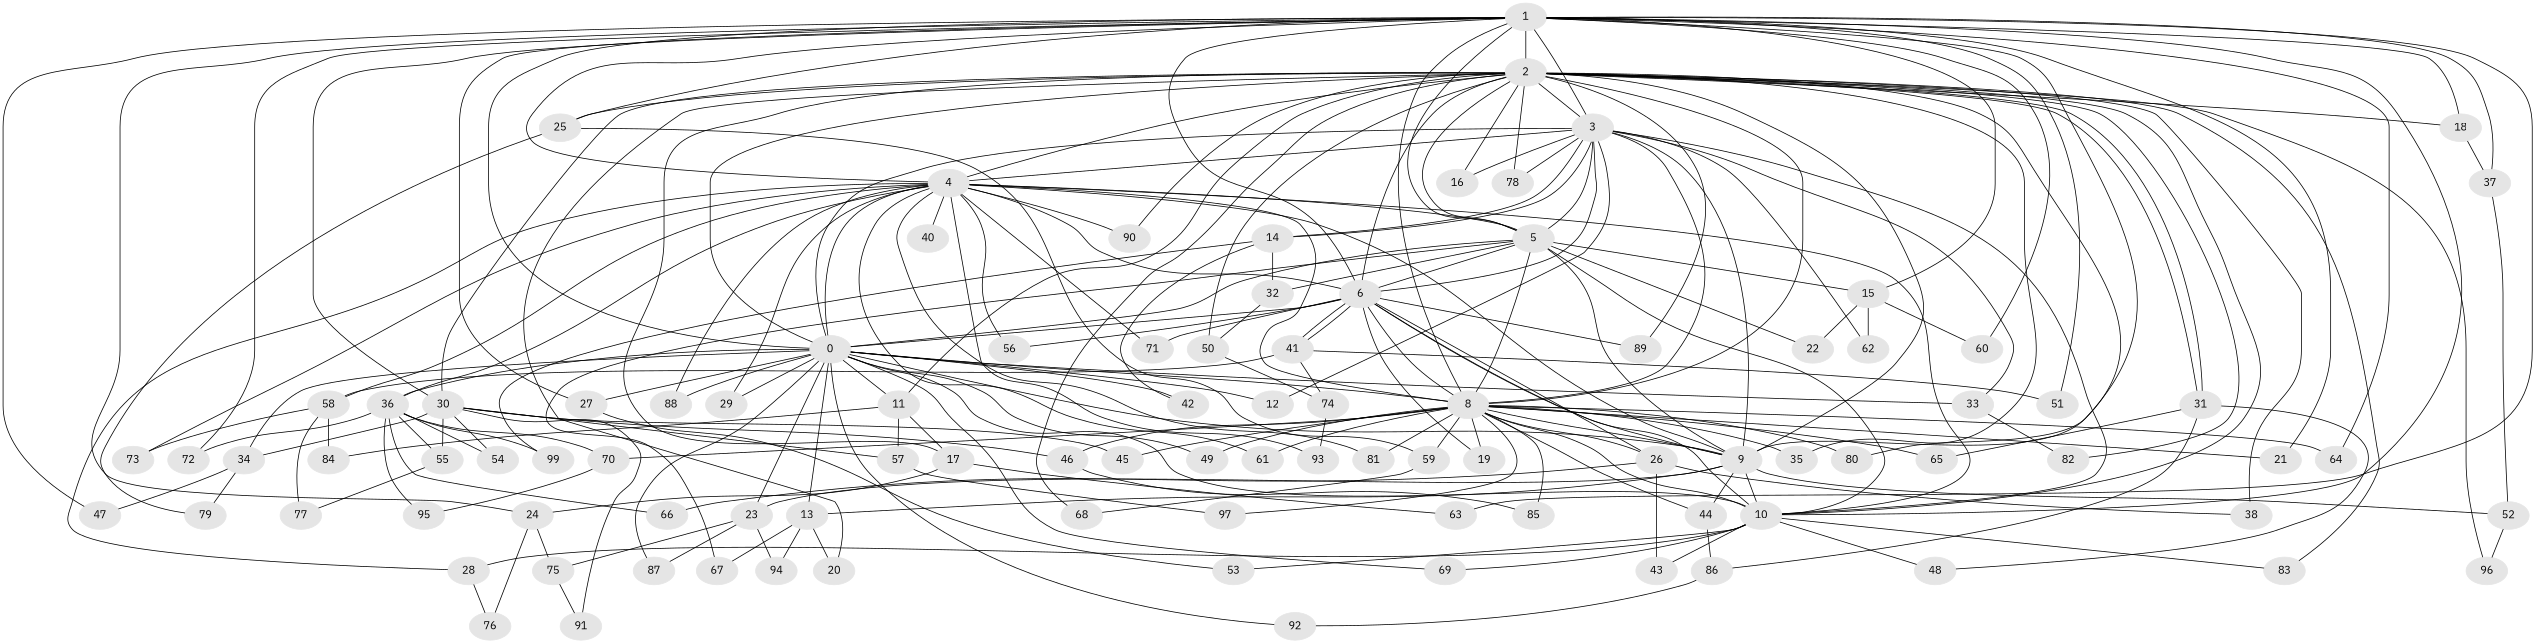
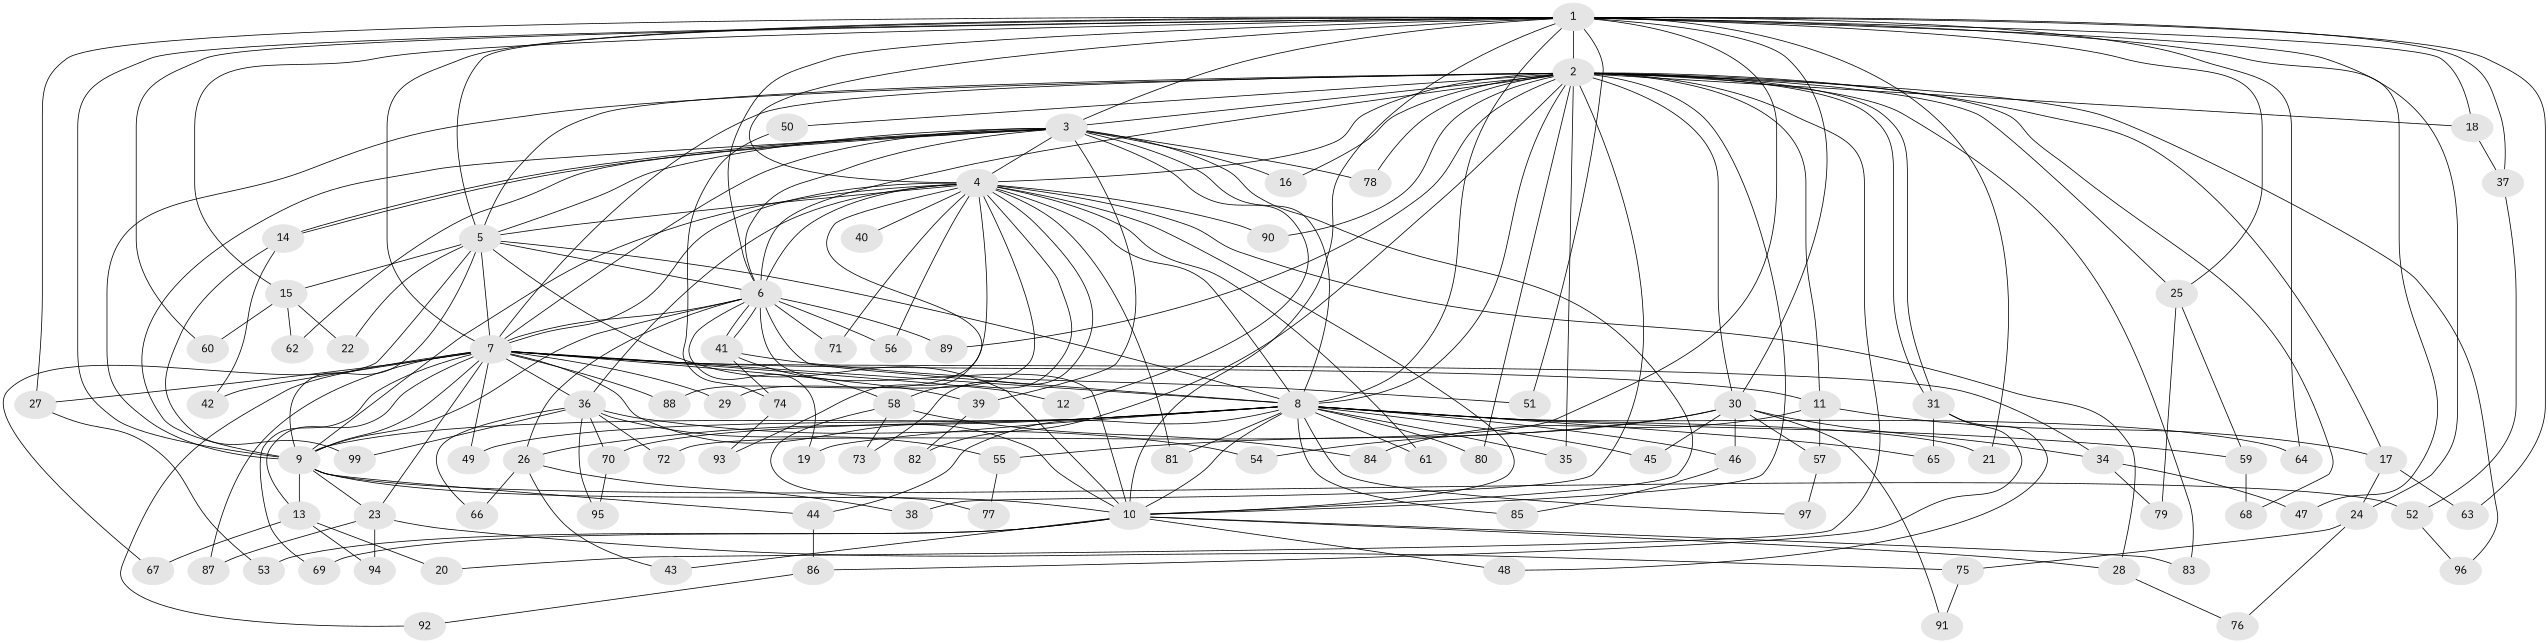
(1273, 294) -> none
(830, 349) -> (491, 349)
(1973, 405) -> (979, 405)
